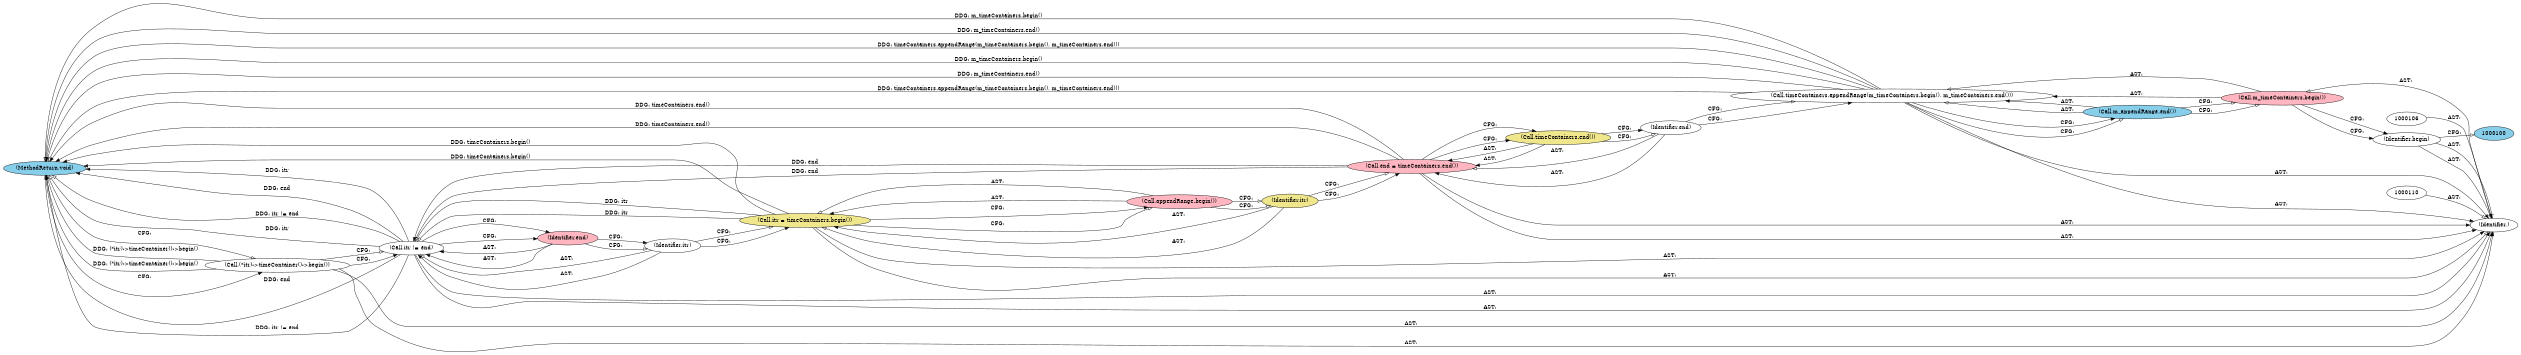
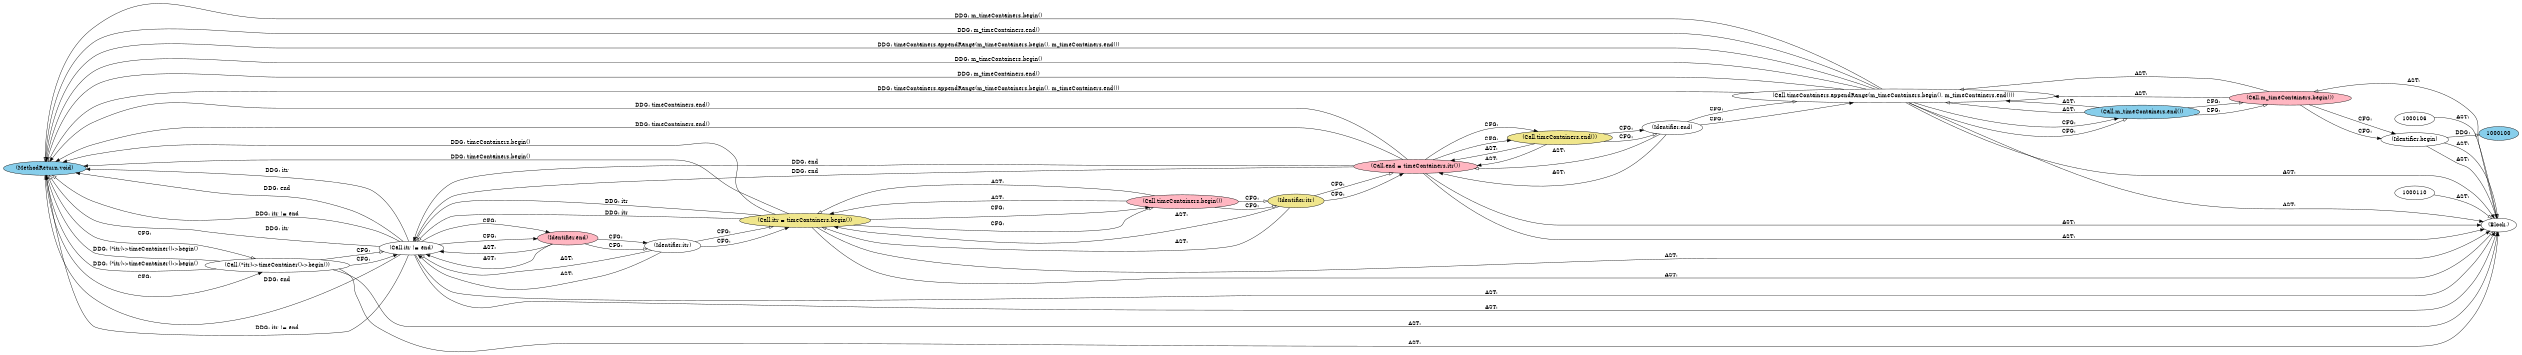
(2137, 112) -> (2142, 112)
(2455, 133) -> (2464, 133)
(1412, 166) -> (1416, 166)
(1180, 202) -> (1183, 202)
(2494, 225) -> (2499, 225)
